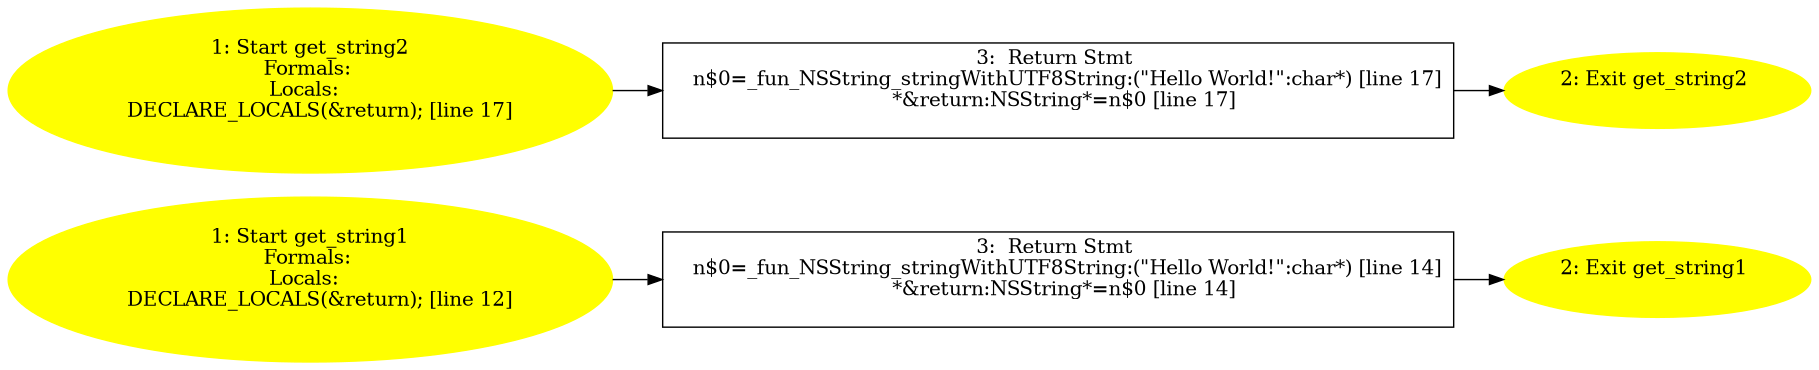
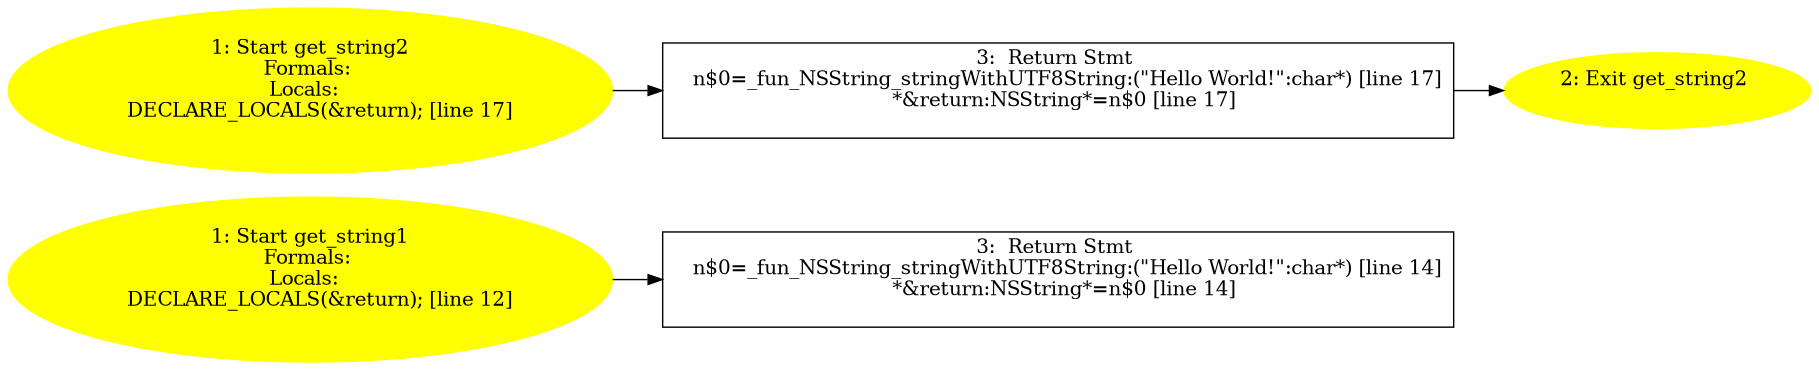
(1657, 280) -> none
